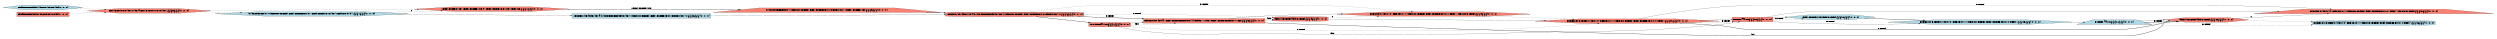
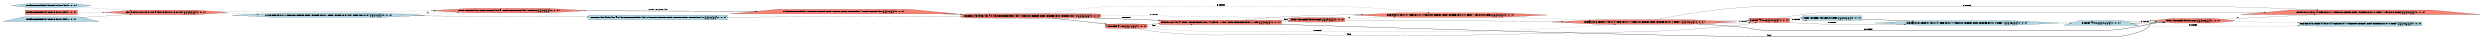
(1830, 17) -> (1832, 18)
none -> (51, 19)
